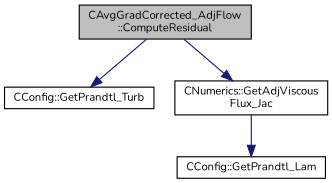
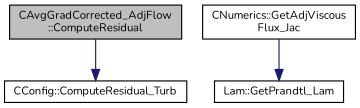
(204, 56) -> none
(79, 98) -> (96, 92)
(251, 168) -> (279, 92)
